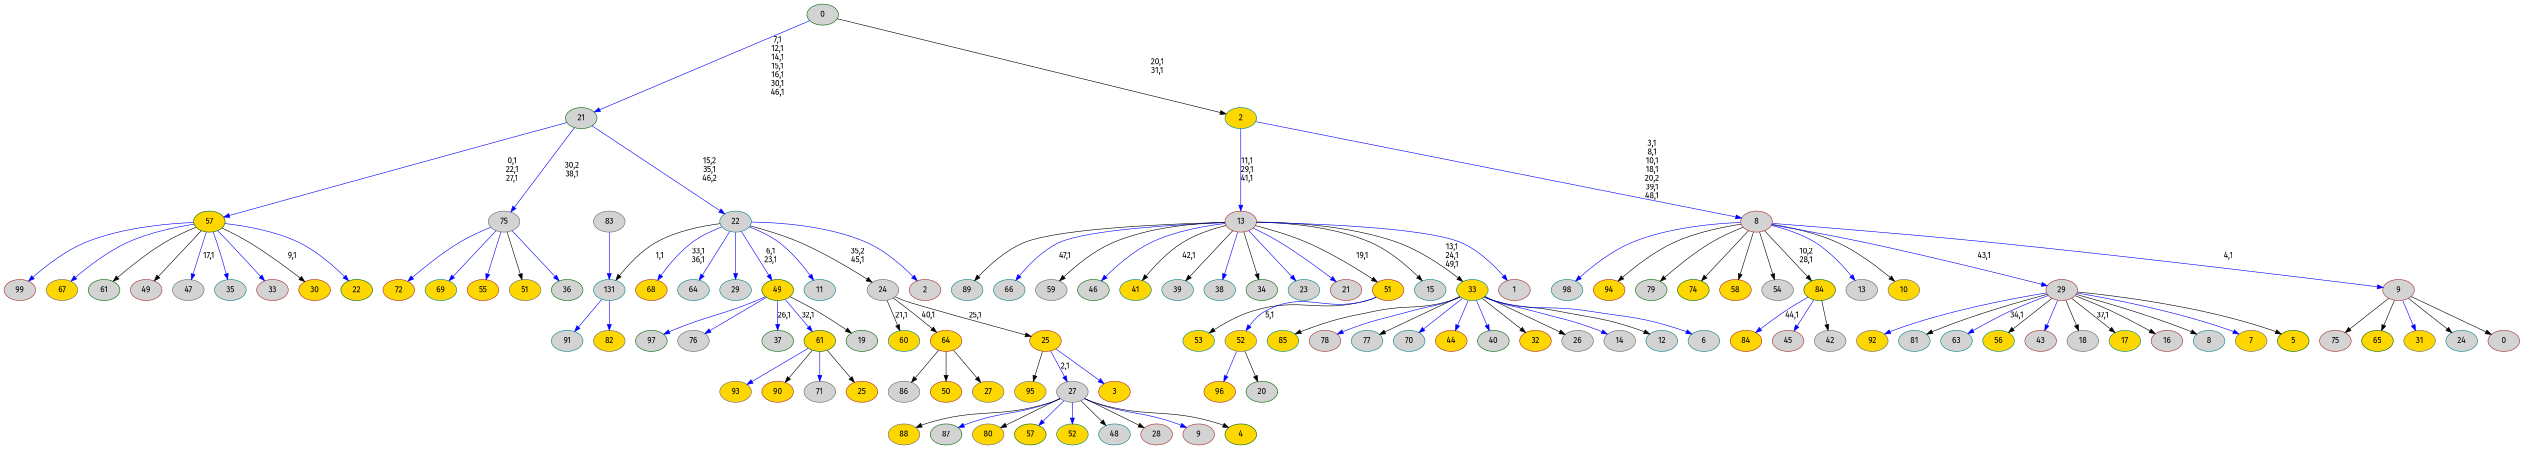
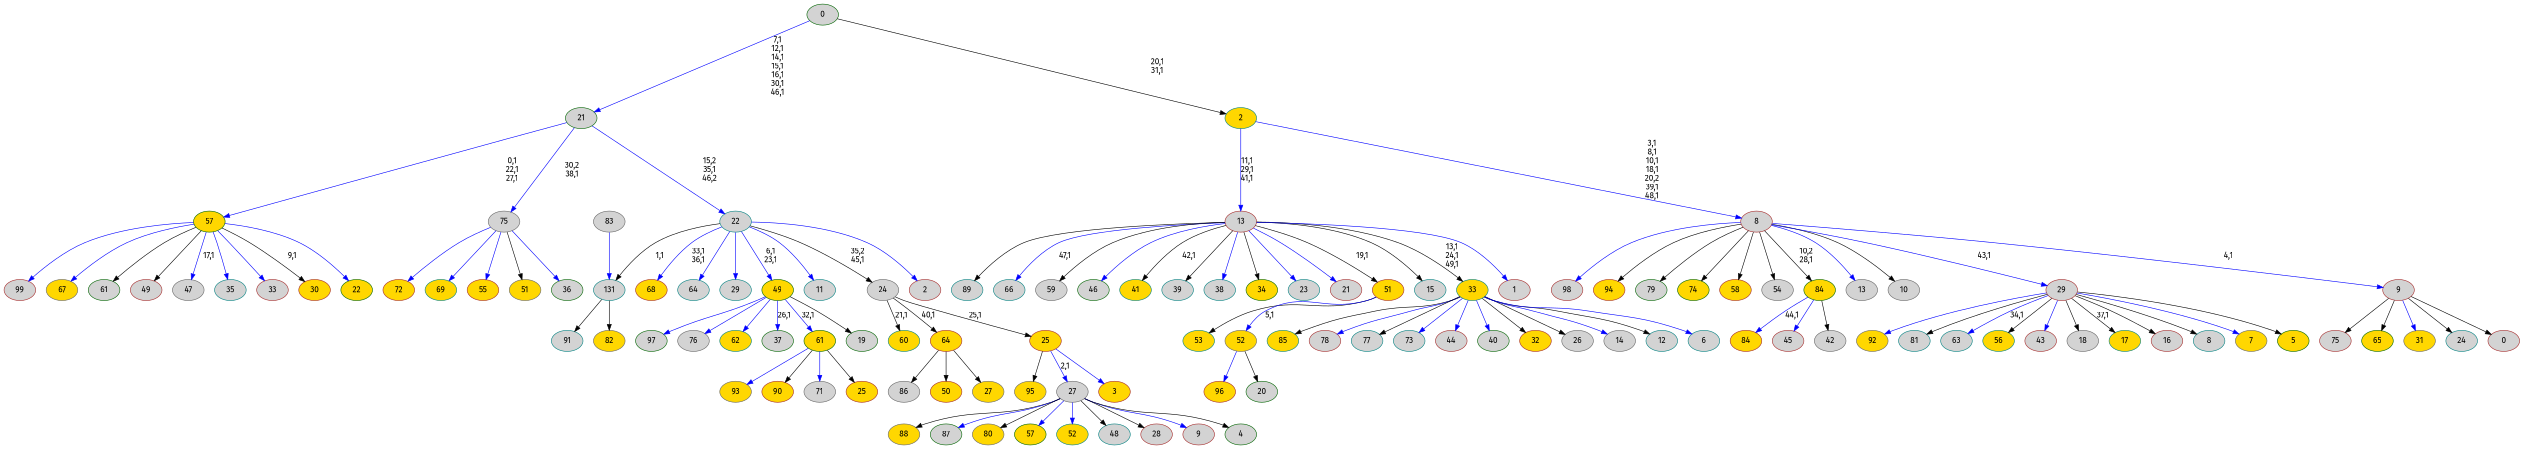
(1262, 290) -> (1262, 290)
(1567, 290) -> (1567, 290)
(1904, 290) -> (1904, 290)
(590, 313) -> (590, 313)
(609, 313) -> (609, 313)
none -> (736, 341)
(1409, 341) -> (1409, 341)
(1451, 341) -> (1451, 341)
(1241, 434) -> (1241, 434)
